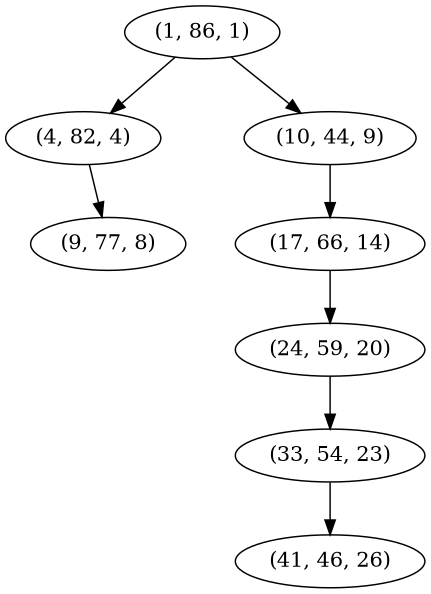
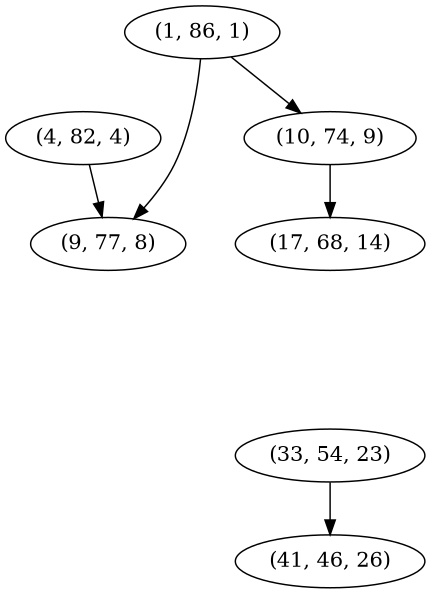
(149, 80) -> (185, 139)
(330, 138) -> (330, 138)
(330, 244) -> (330, 244)
(330, 350) -> none
